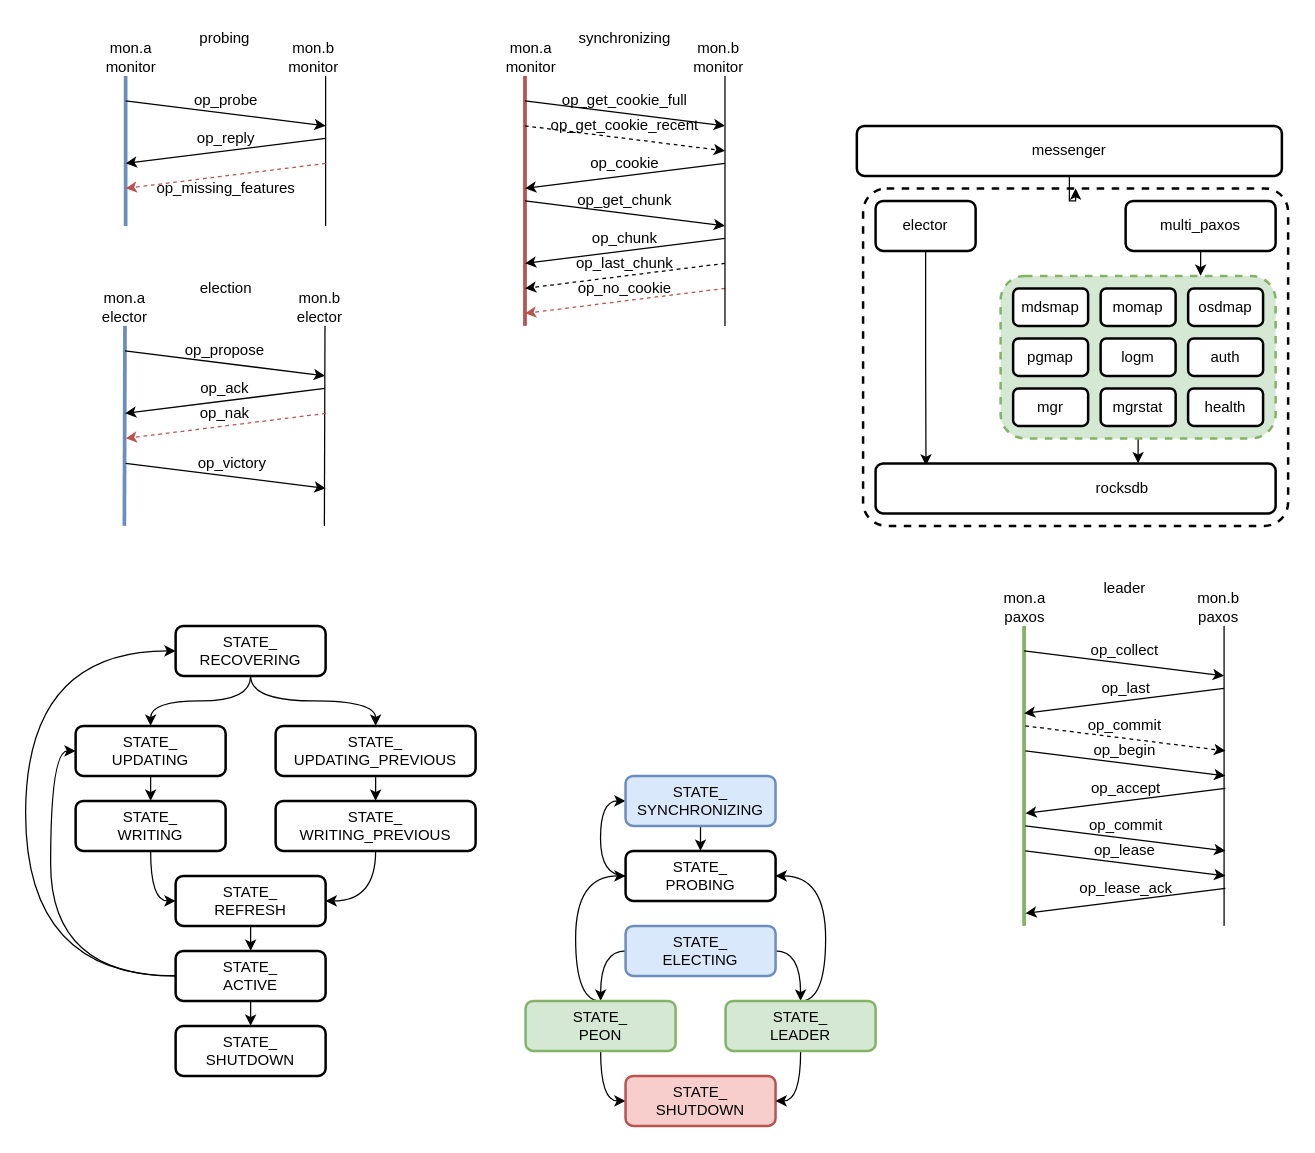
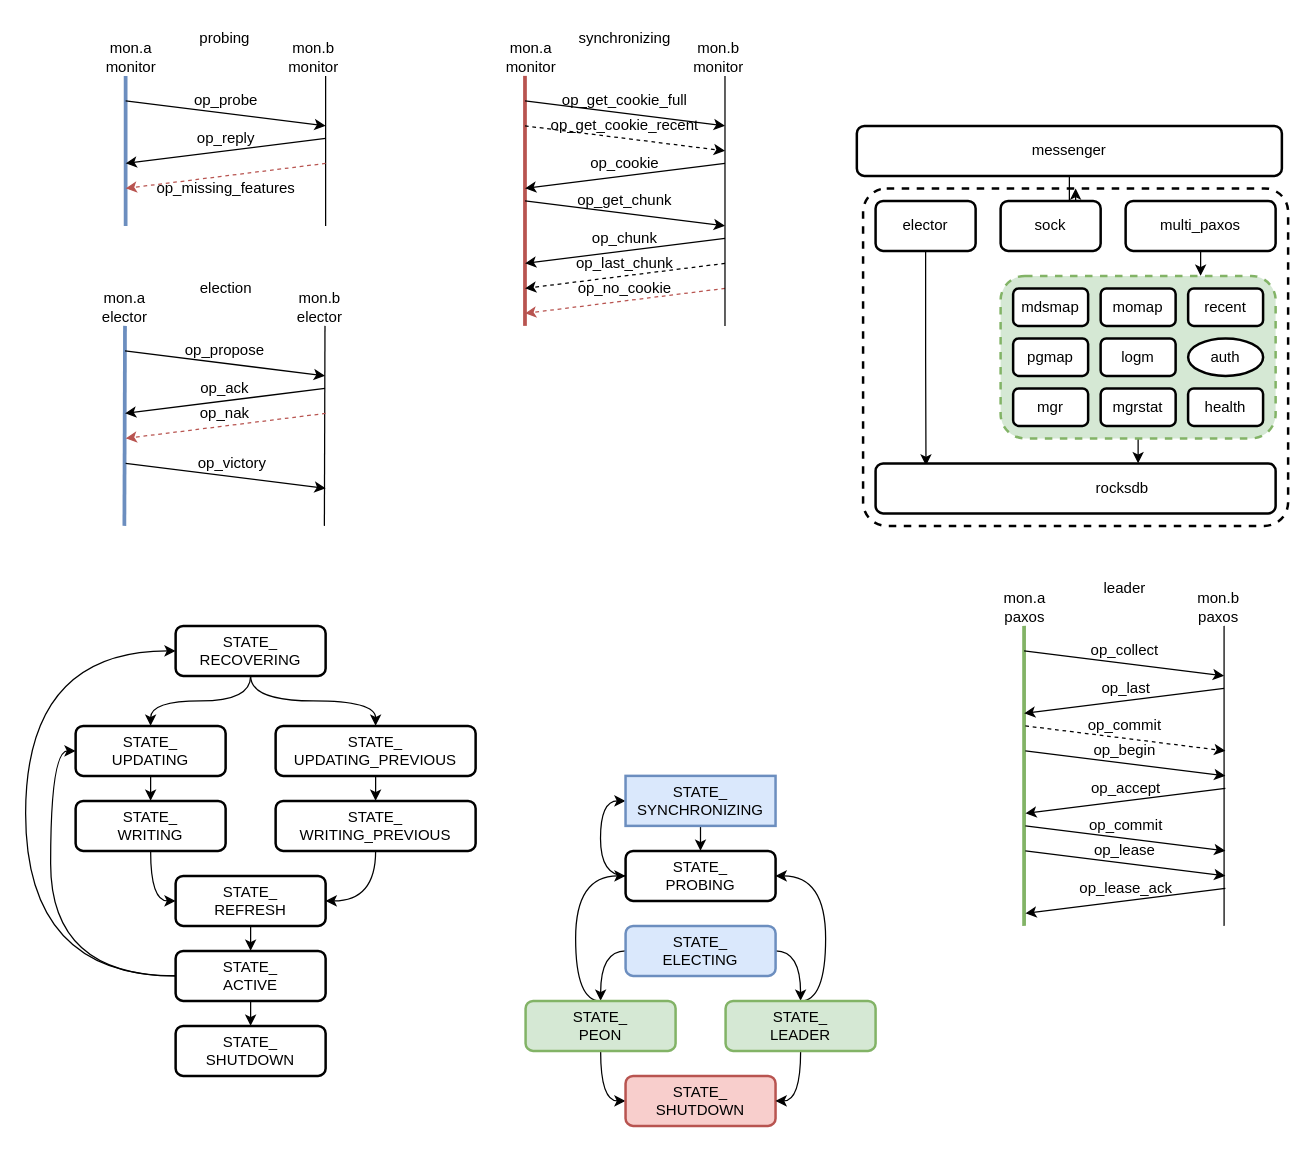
none -> (1051, 226)
(1226, 307) -> (1226, 307)
(1226, 357) -> (1226, 357)
(701, 801) -> (701, 801)
